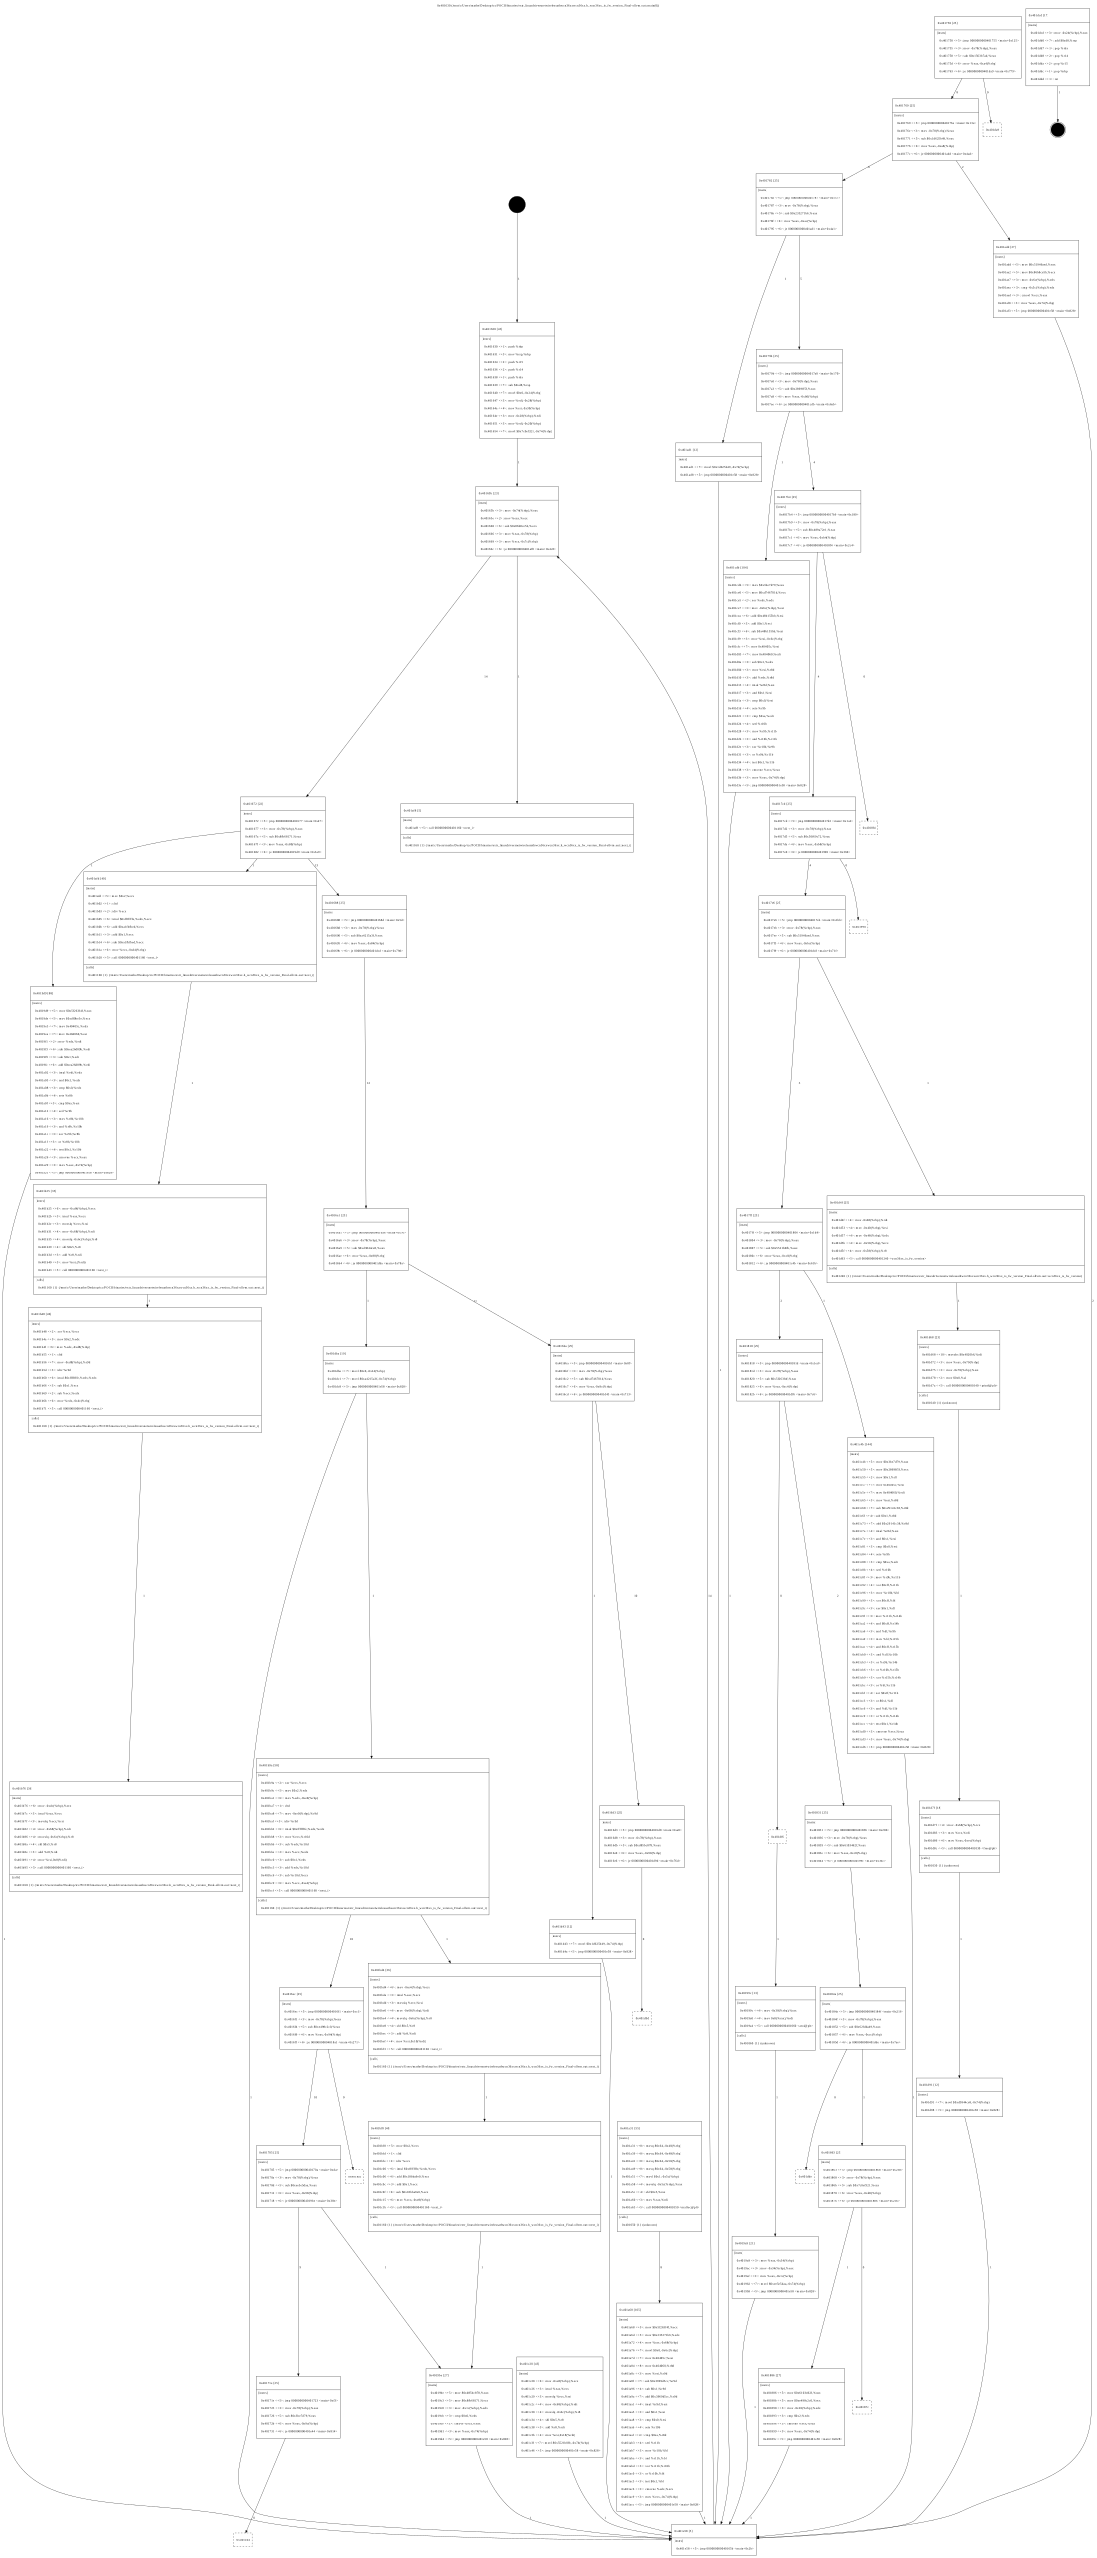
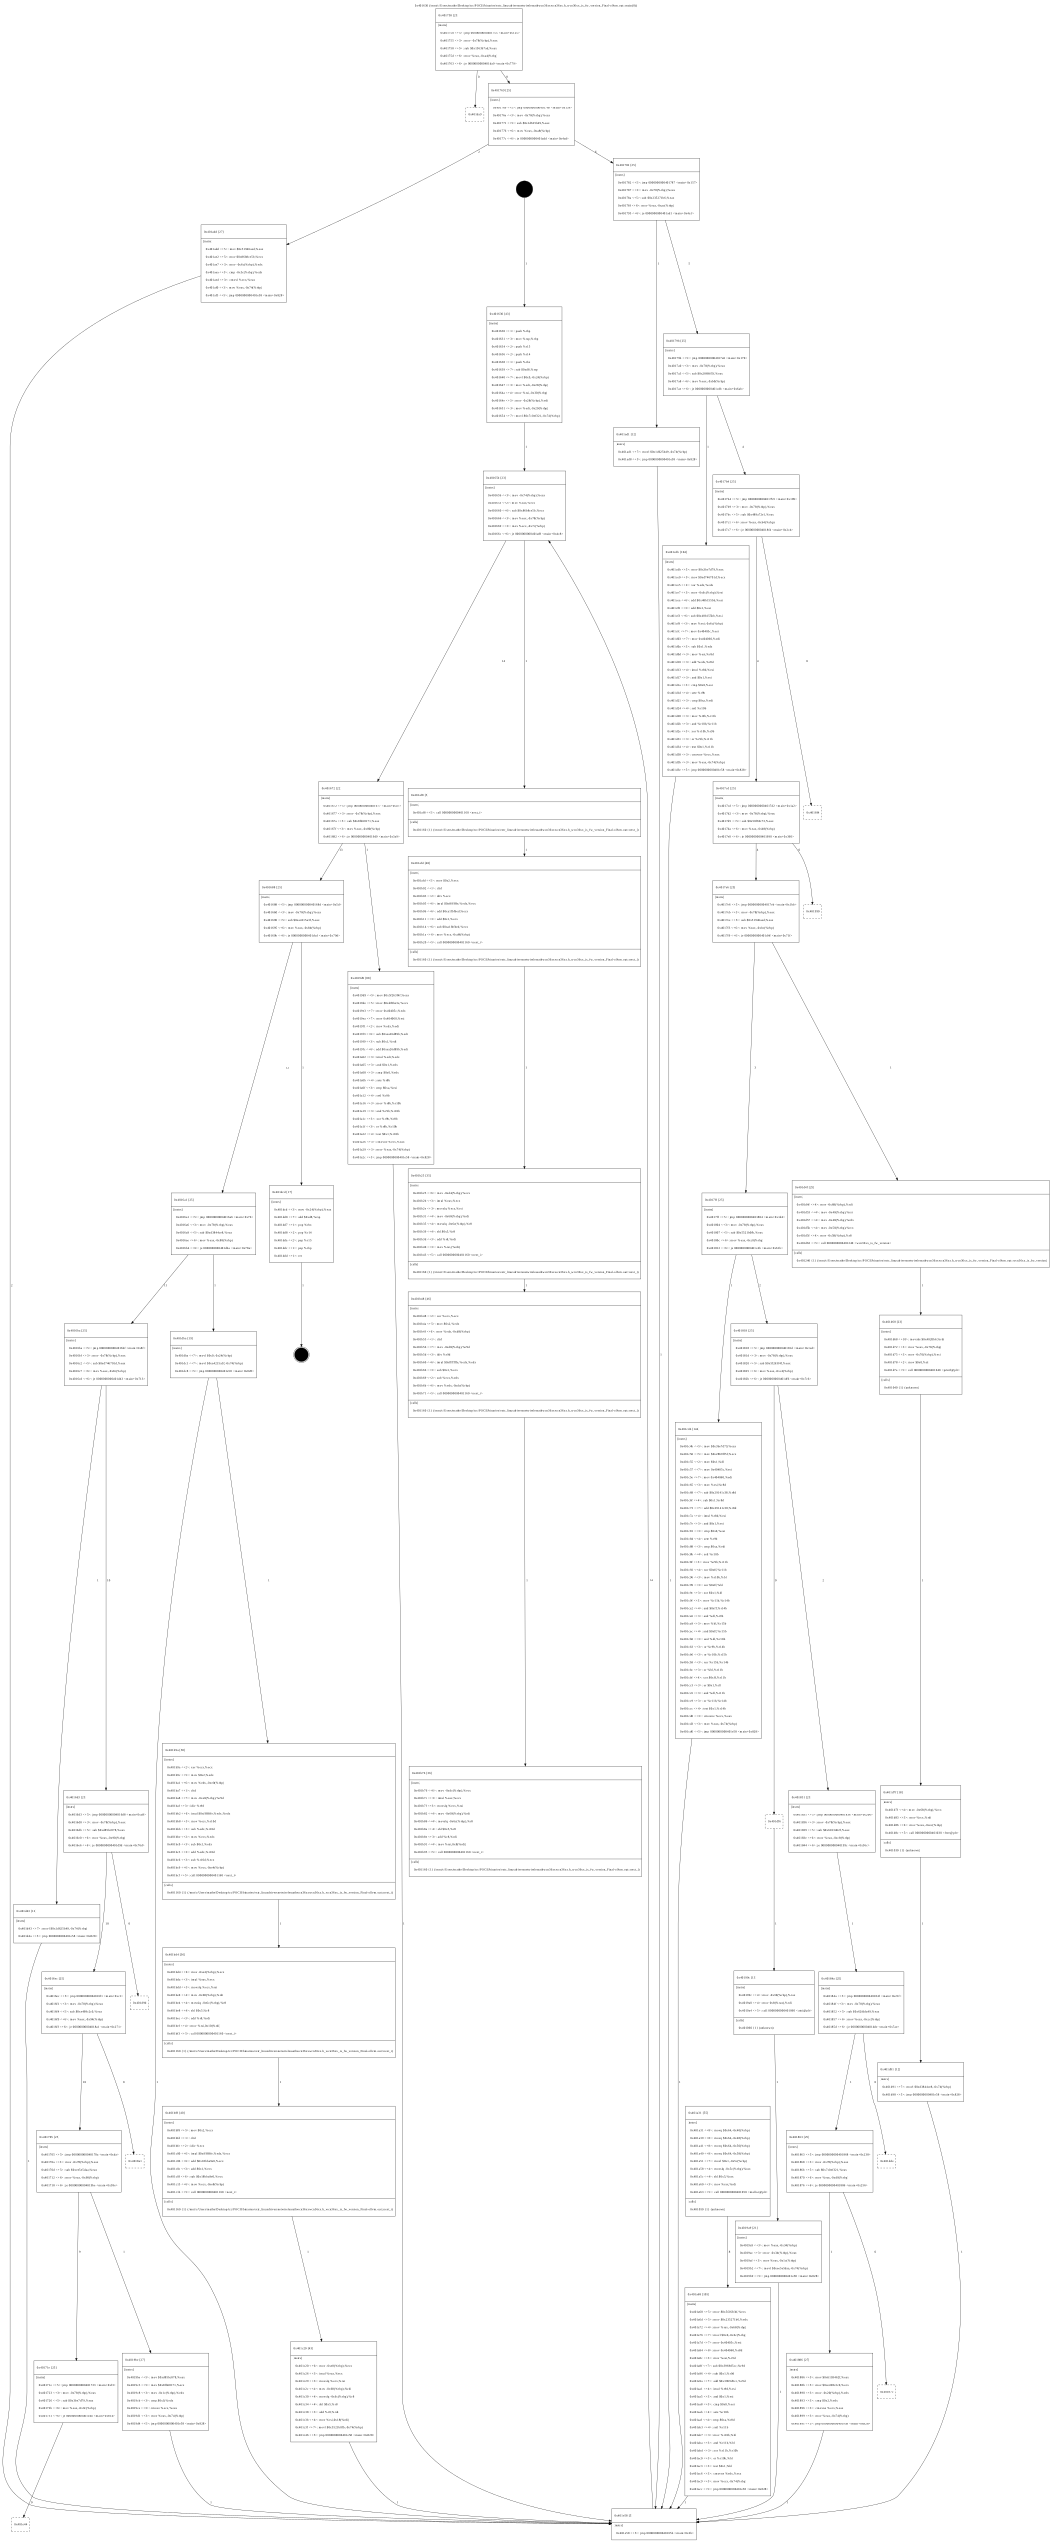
(252, 864) -> (524, 845)
none -> (301, 1063)
(341, 1950) -> (104, 1911)
(476, 2299) -> (307, 2278)
